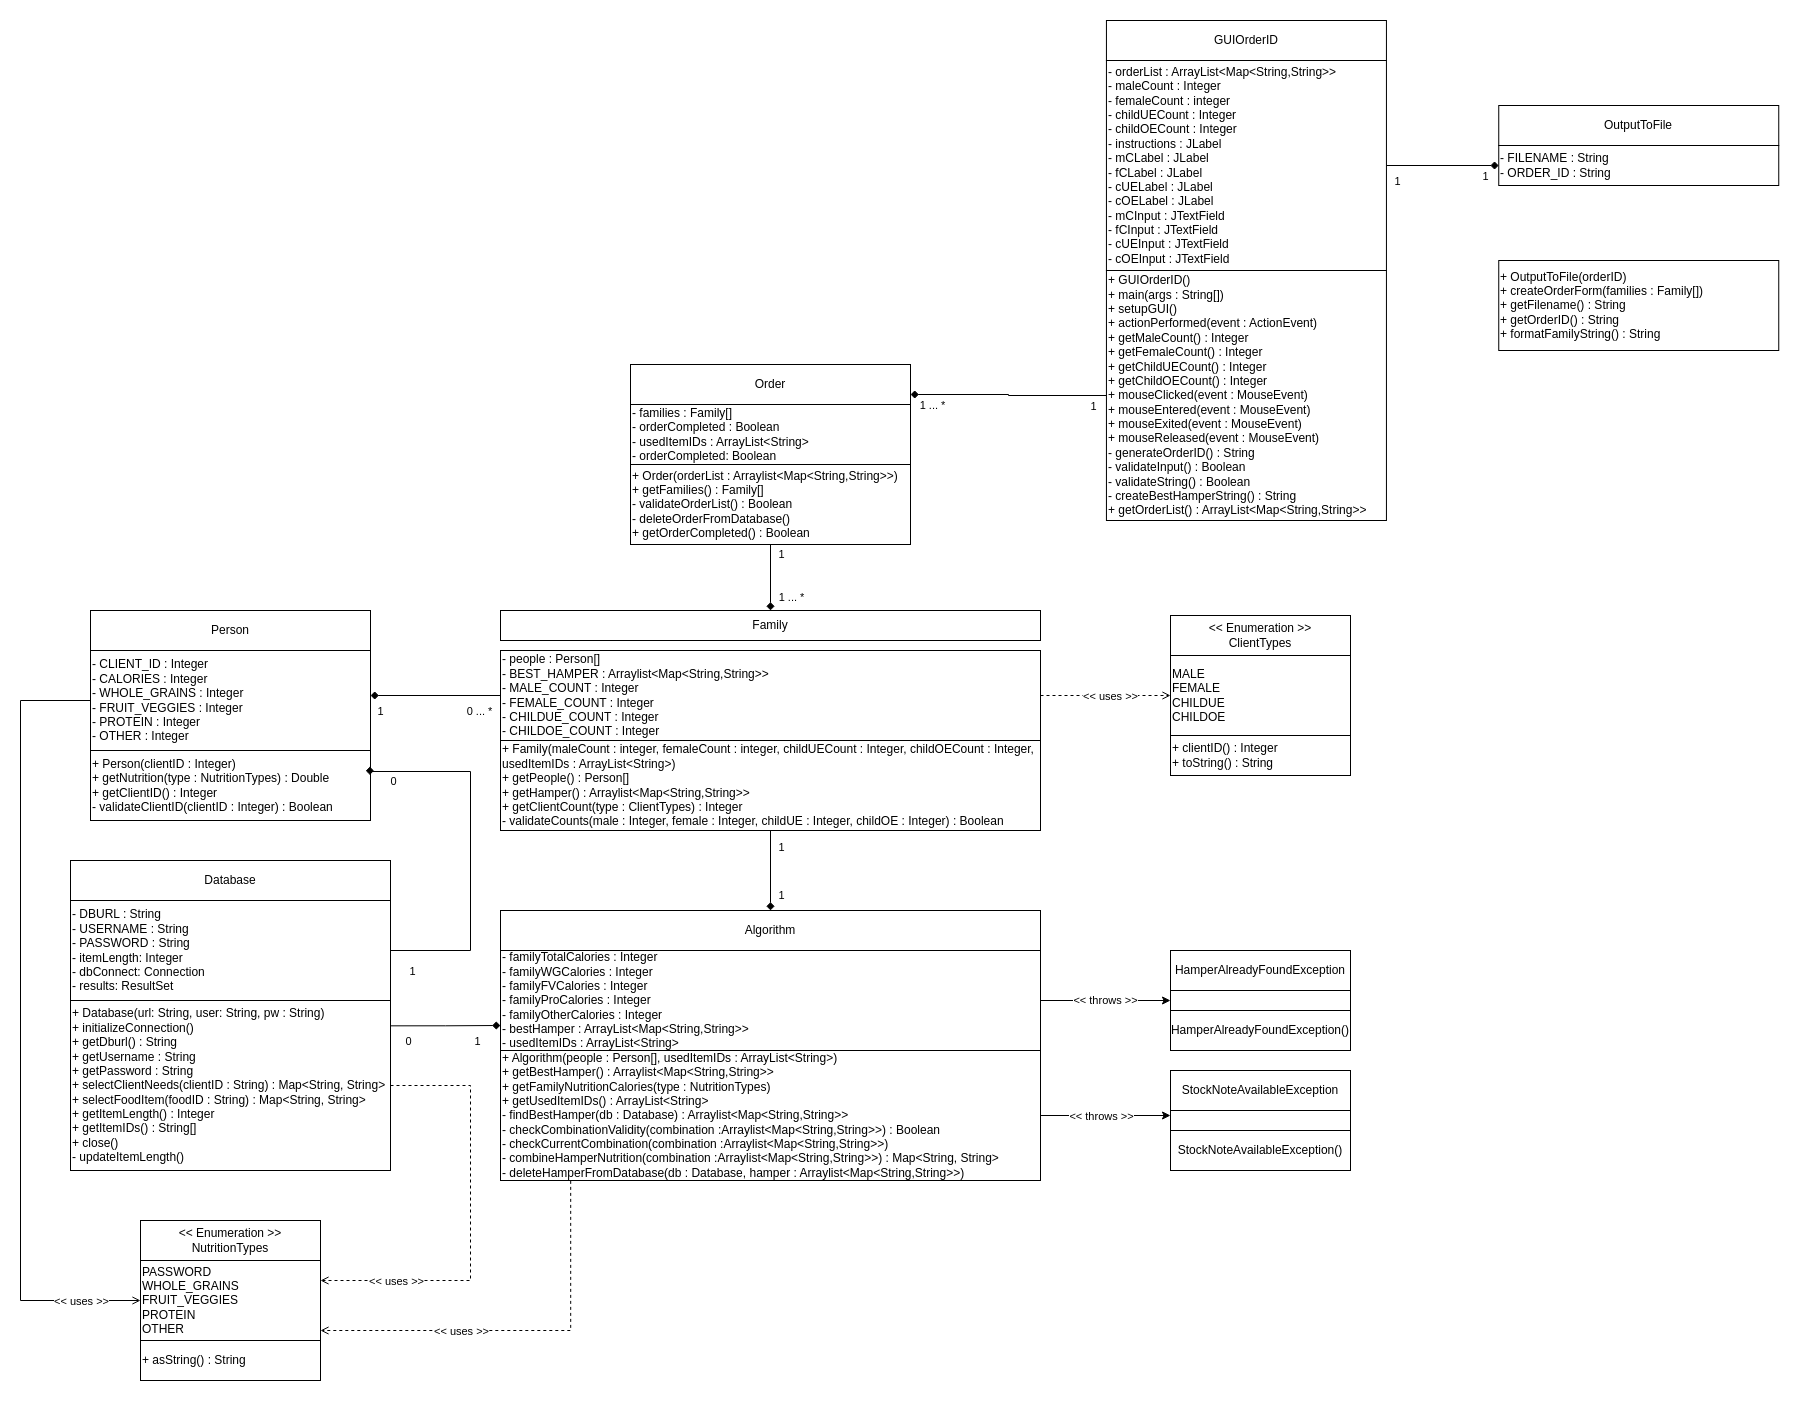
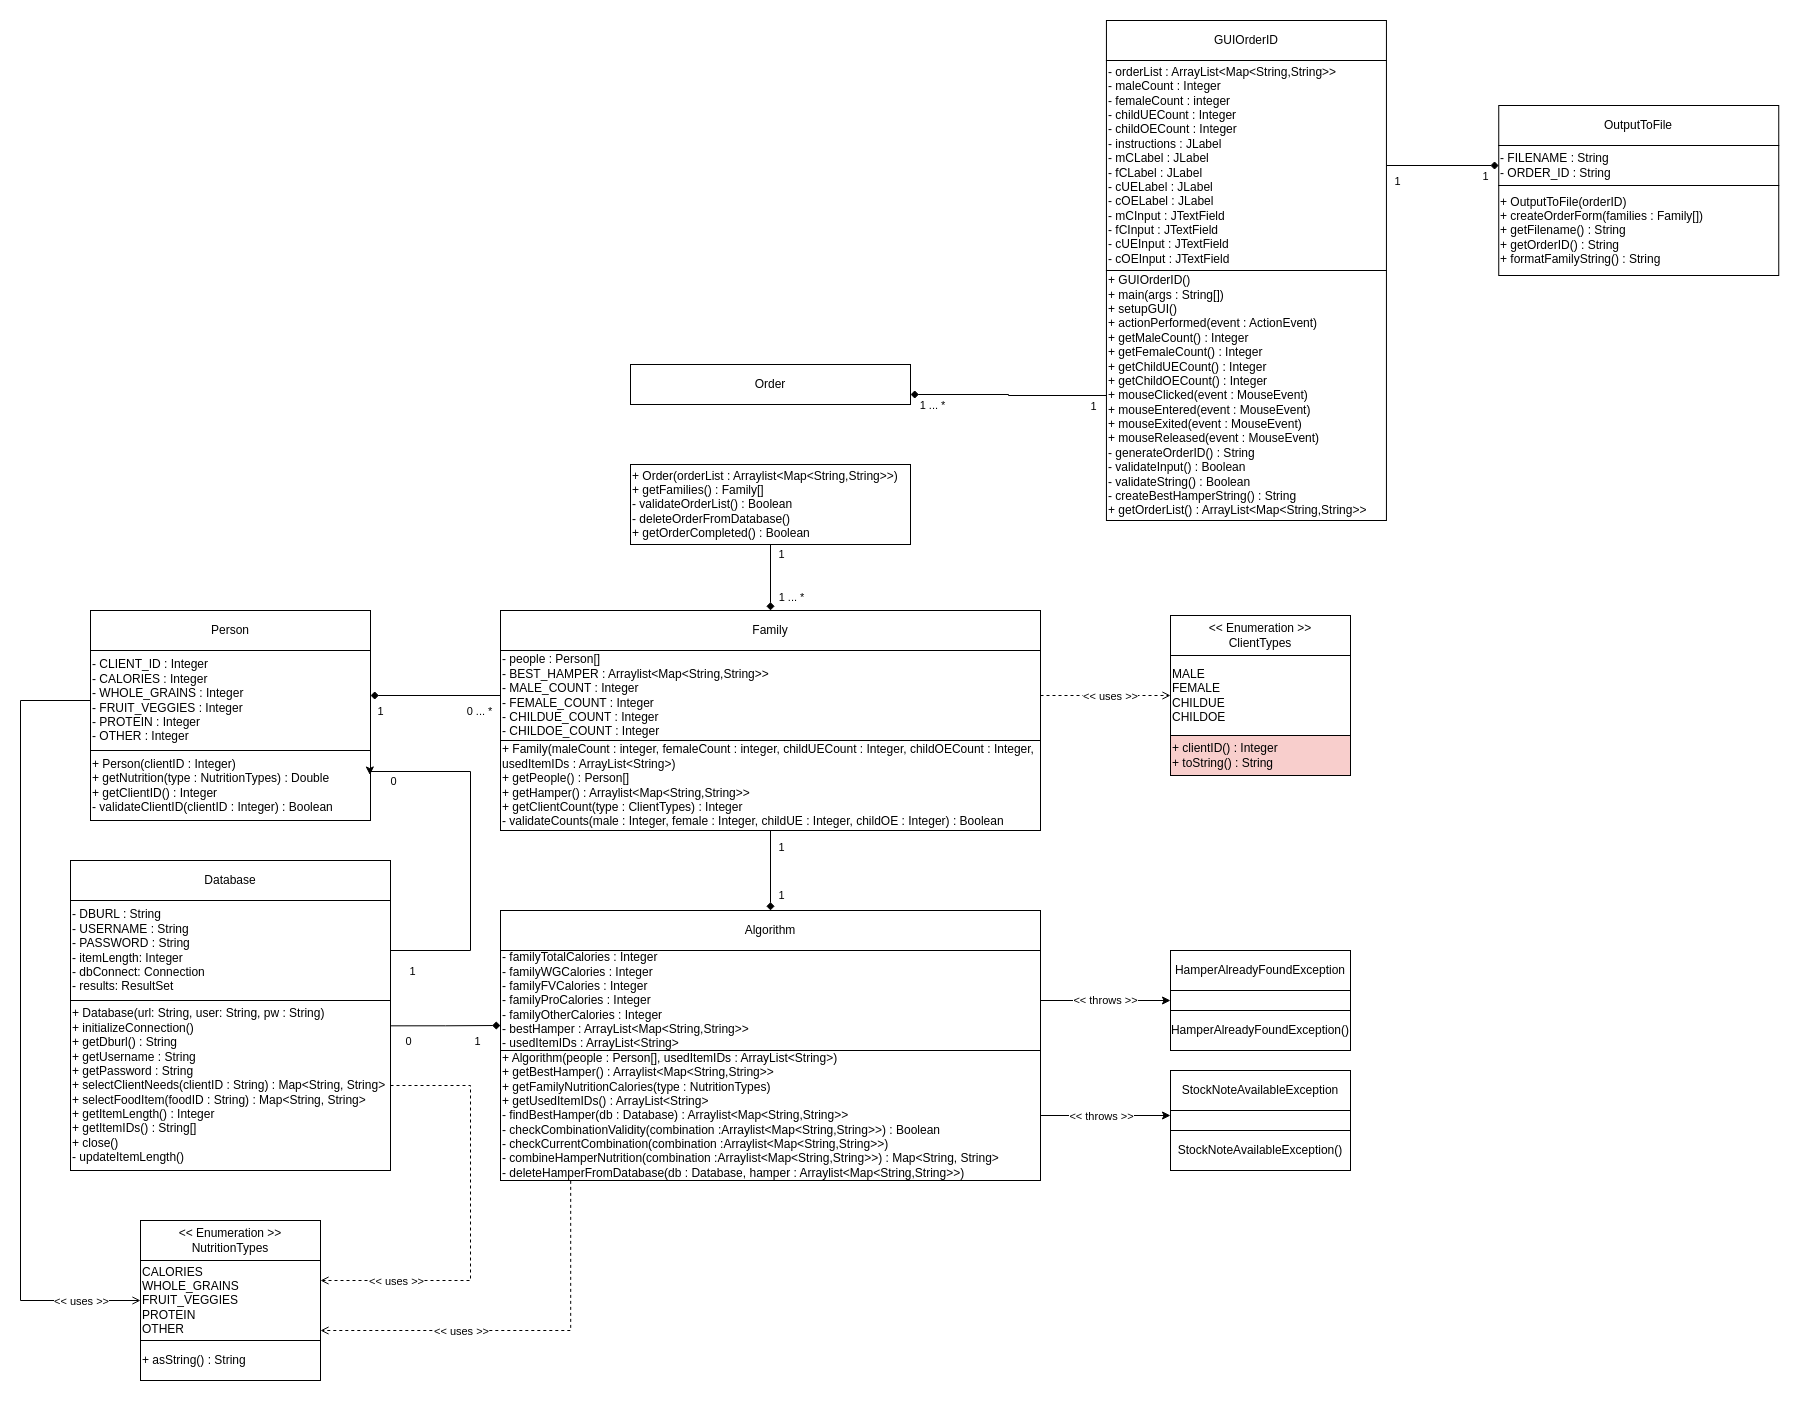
(1639, 306) -> (1639, 231)
(771, 435) -> none
(771, 626) -> (771, 631)
(1261, 756) -> (1261, 756)
(370, 772) -> (371, 772)
(186, 1301) -> (186, 1301)
